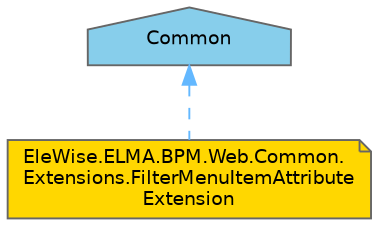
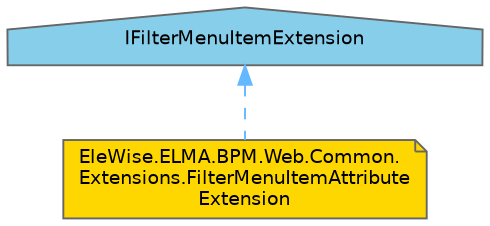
(189, 39) -> (245, 39)
